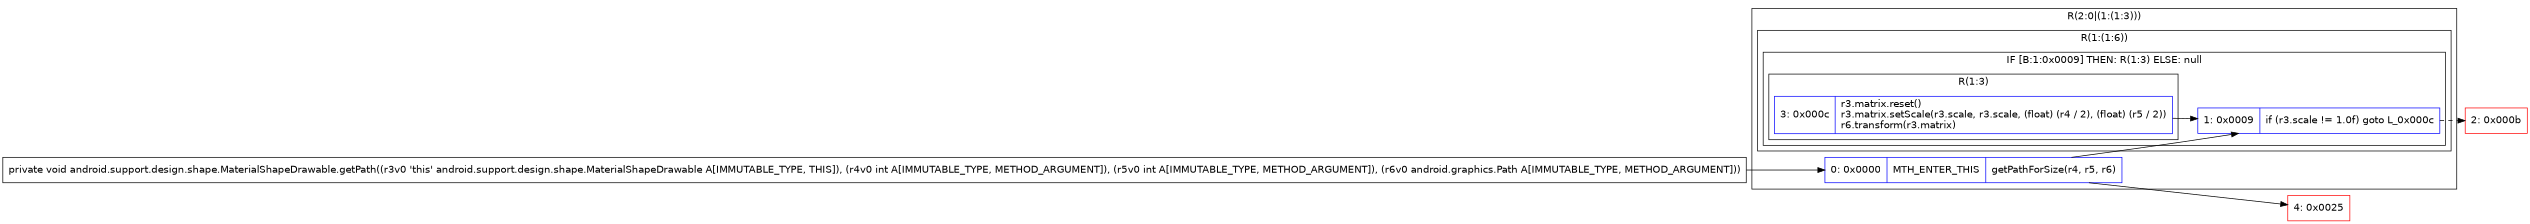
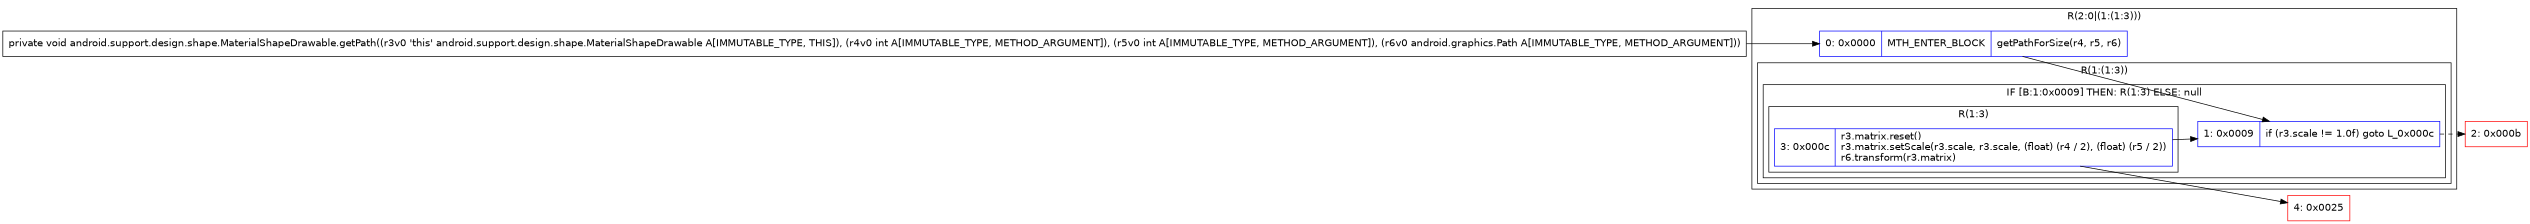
(2104, 38) -> (2104, 71)
(1936, 170) -> (1936, 43)
(2185, 193) -> (2180, 184)
